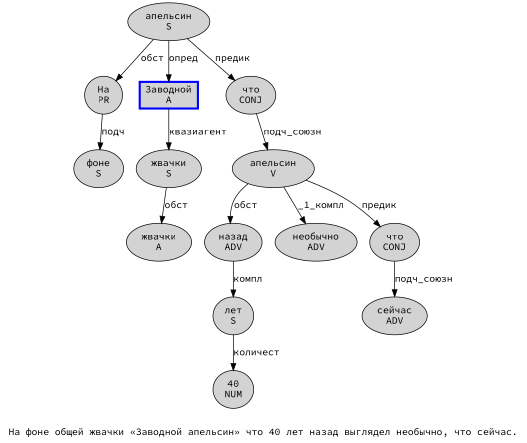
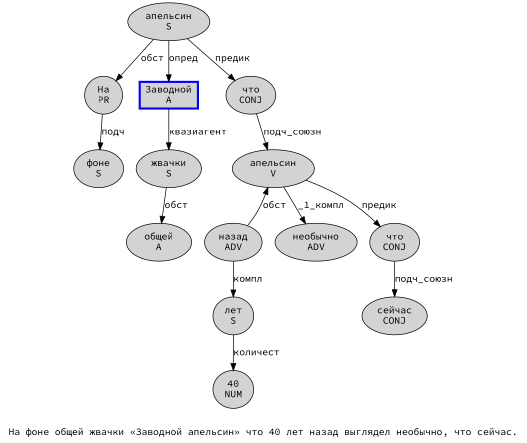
(235, 198) -> (258, 211)
(159, 242) -> (159, 242)
(395, 316) -> (395, 316)
